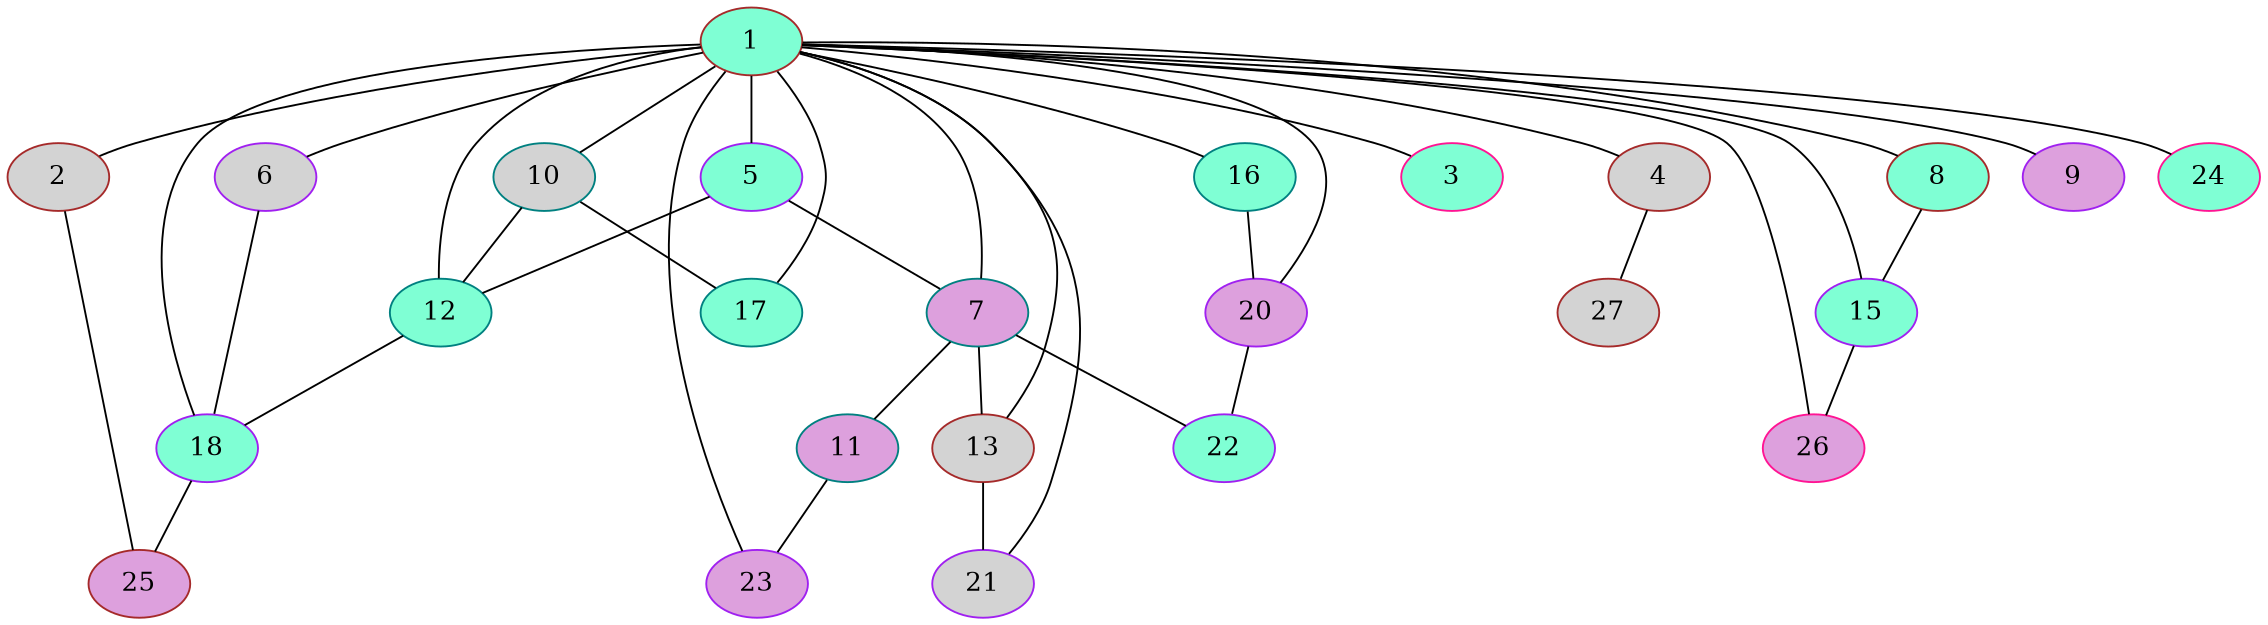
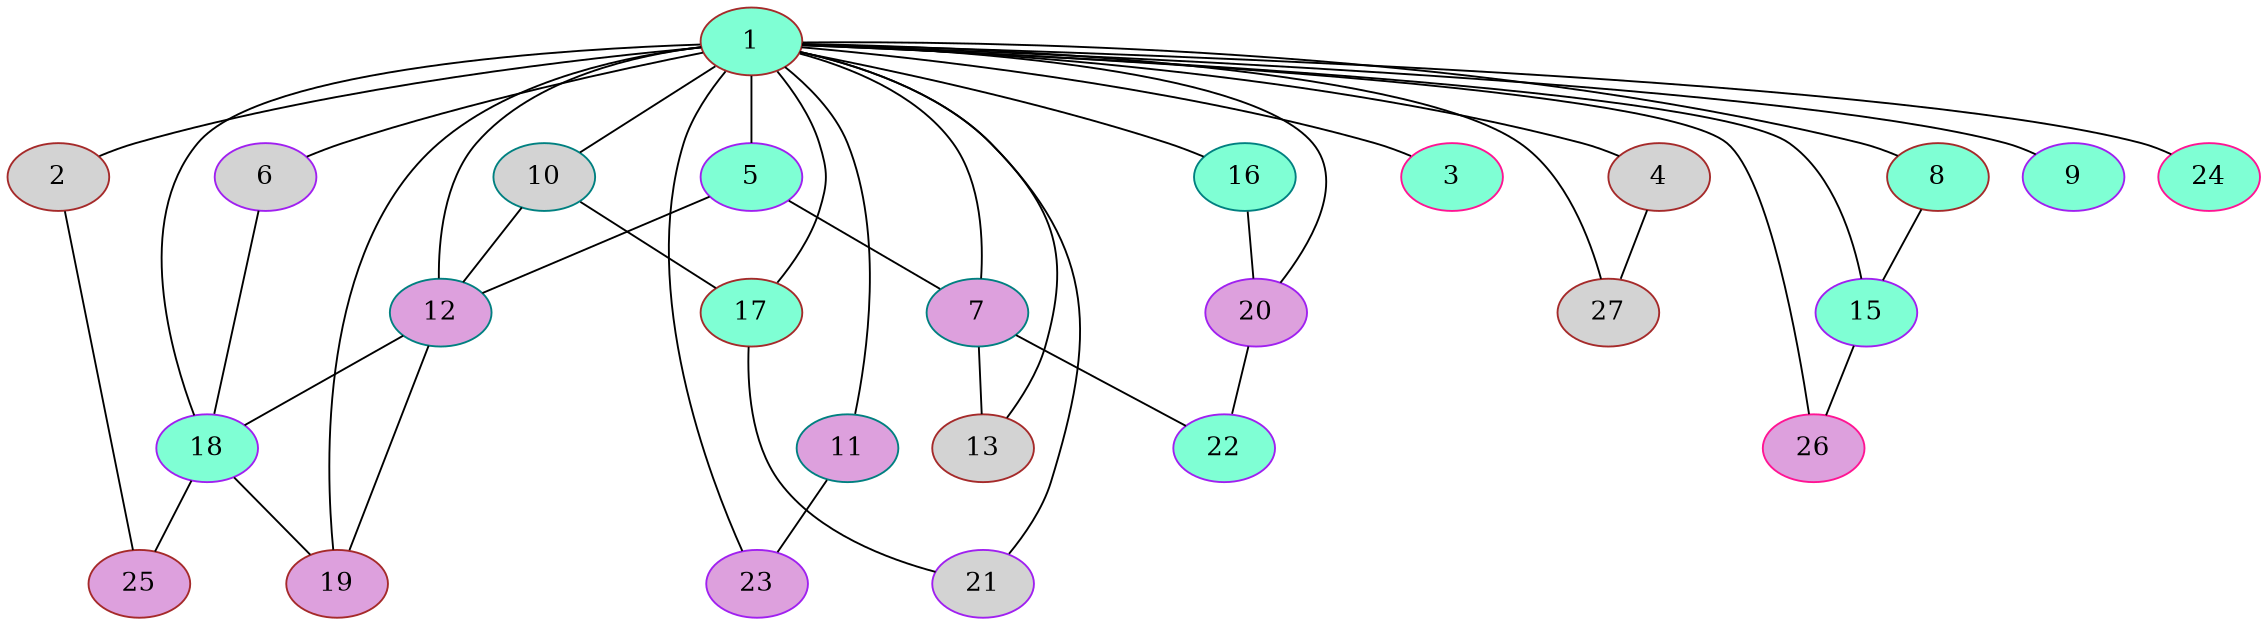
none -> (1247, 73)
(2074, 177) -> (2074, 177)
(441, 313) -> (441, 313)
(751, 313) -> (751, 313)
(912, 380) -> (867, 228)
(983, 516) -> (793, 498)
none -> (337, 584)
